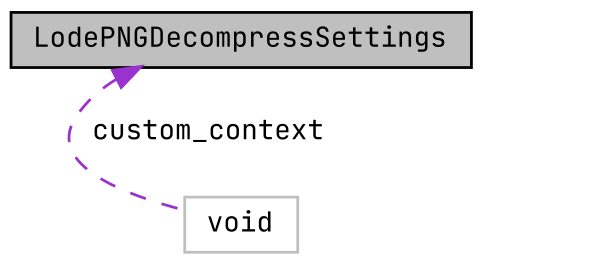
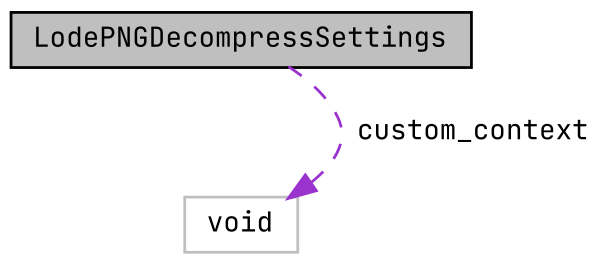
(84, 166) -> (339, 120)
